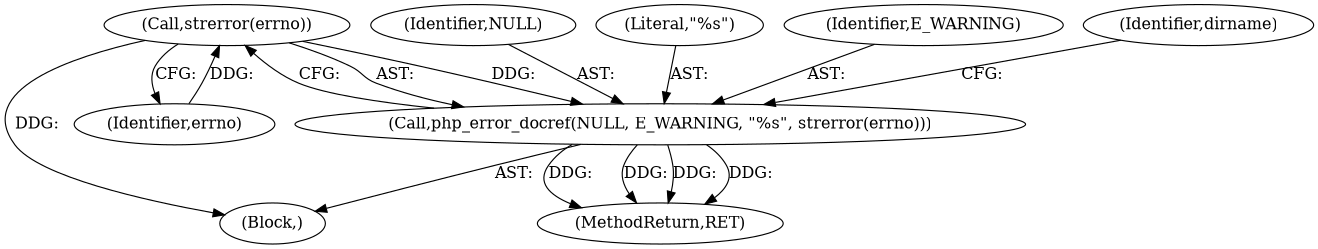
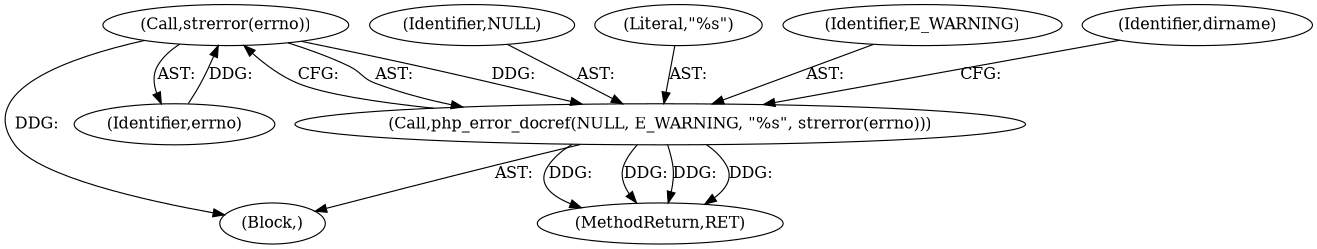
(179, 75) -> (179, 75)
